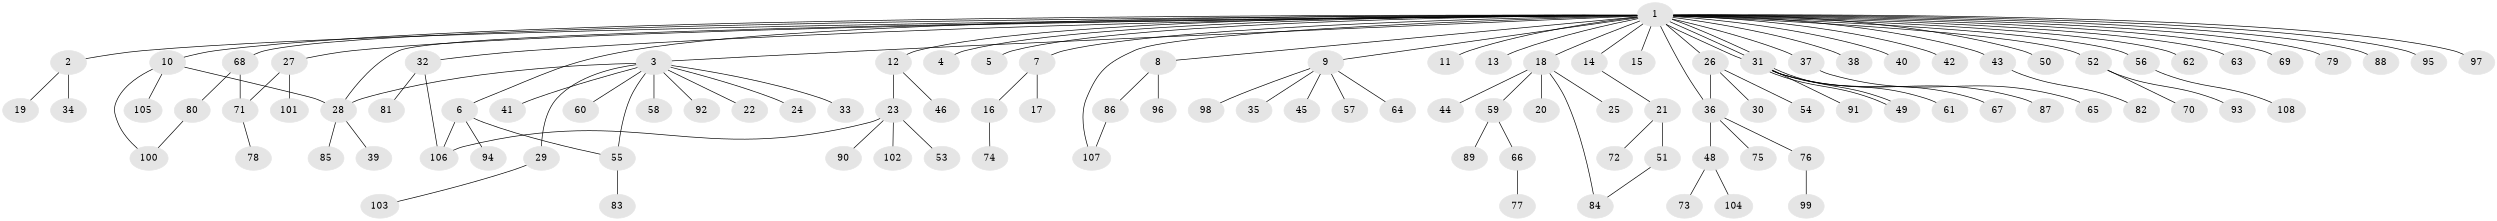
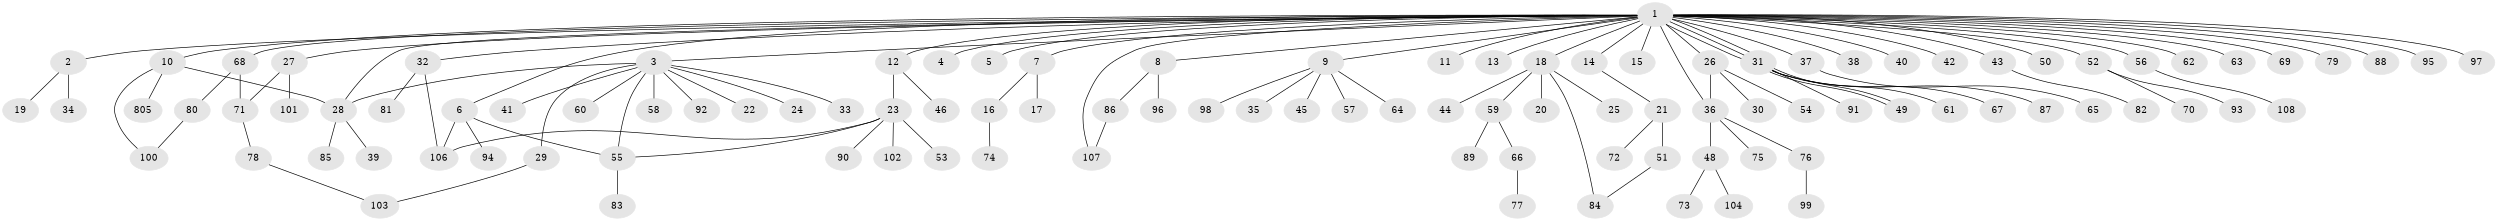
(143, 110) -> (143, 110)
none -> (759, 145)
none -> (316, 182)
